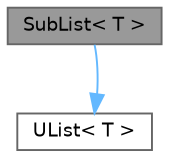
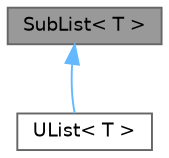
(97, 69) -> (72, 89)
